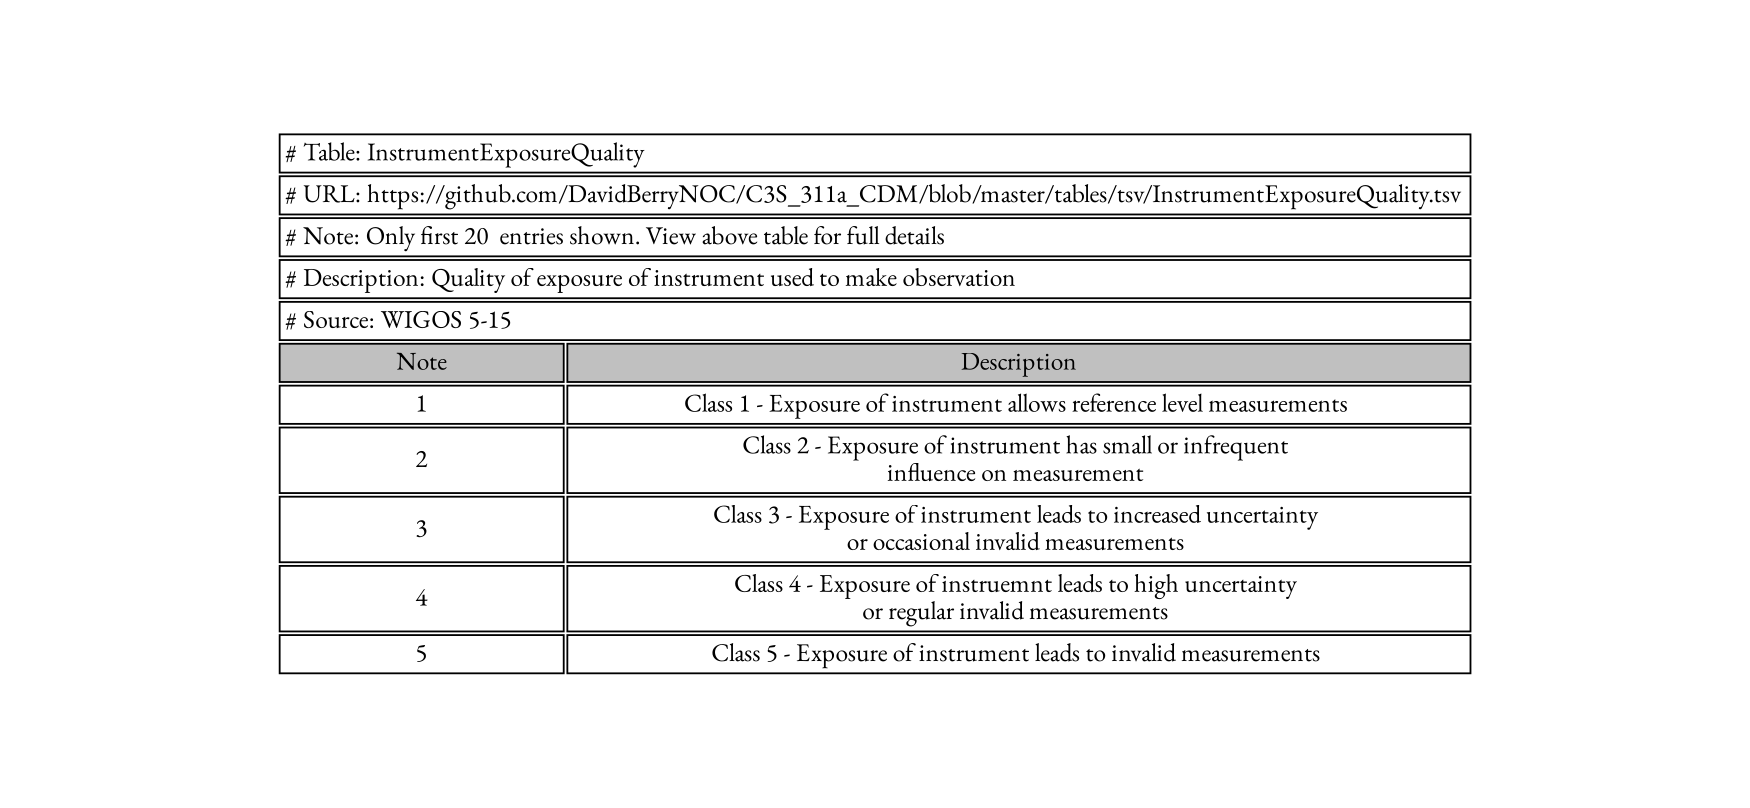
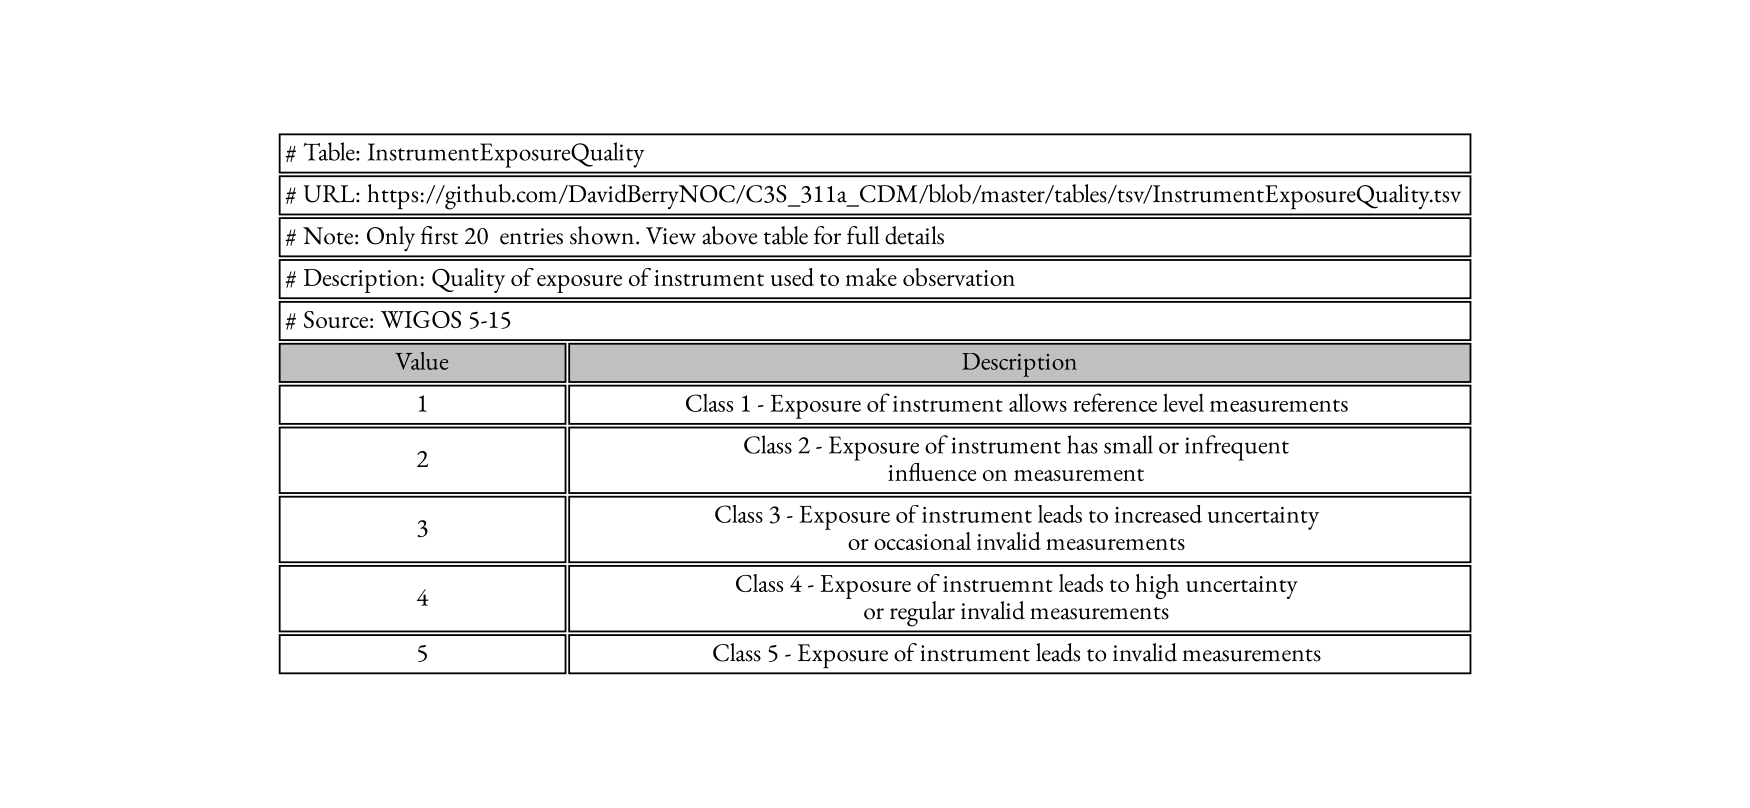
(422, 362) -> (423, 362)
